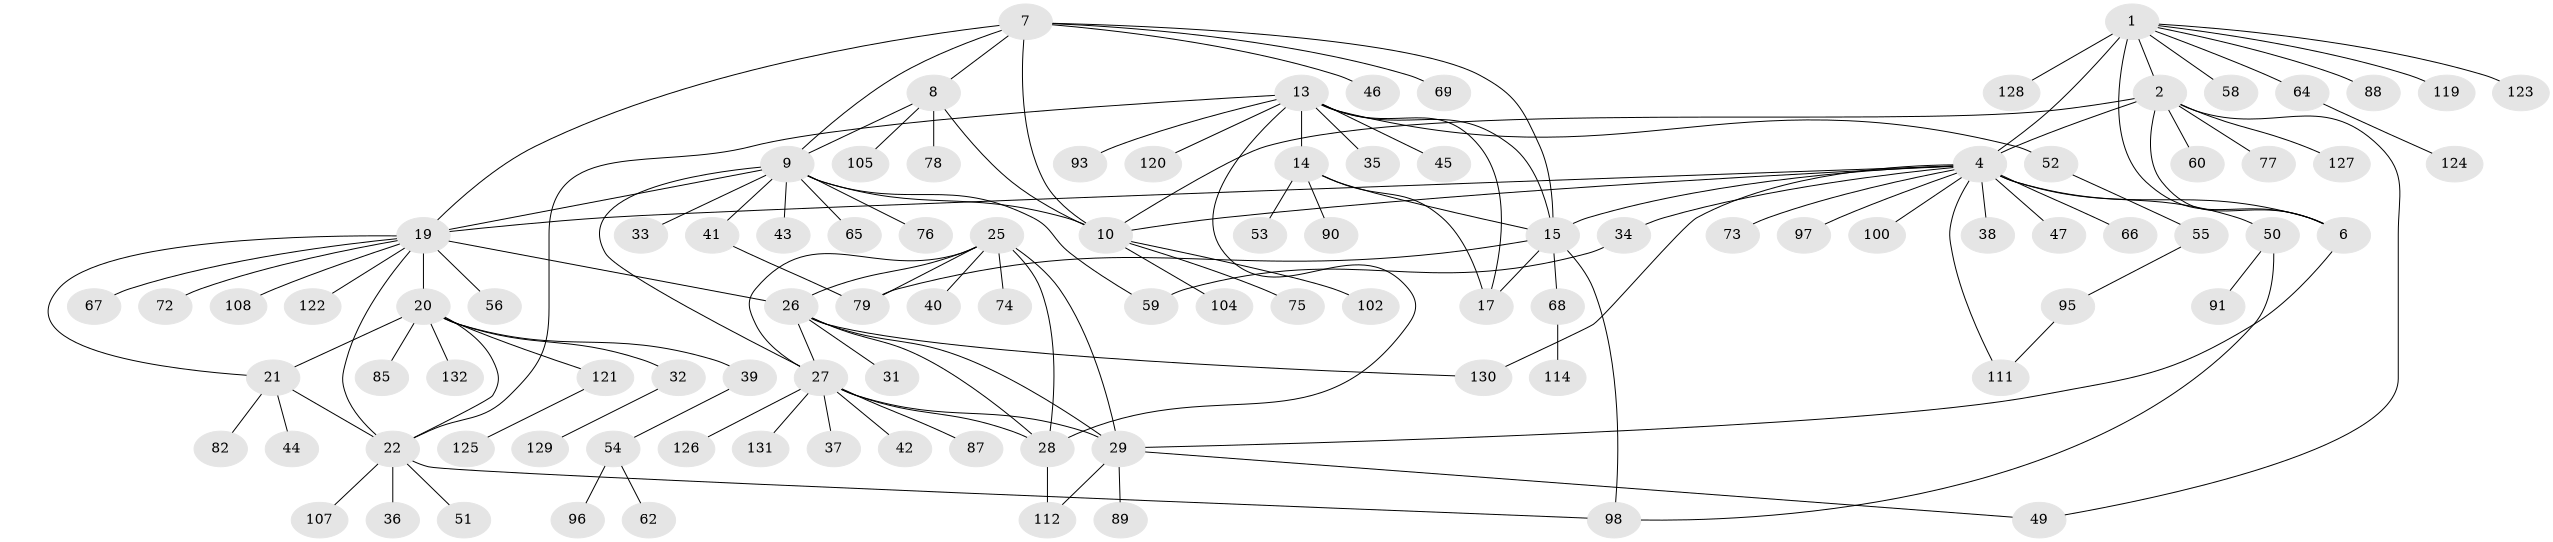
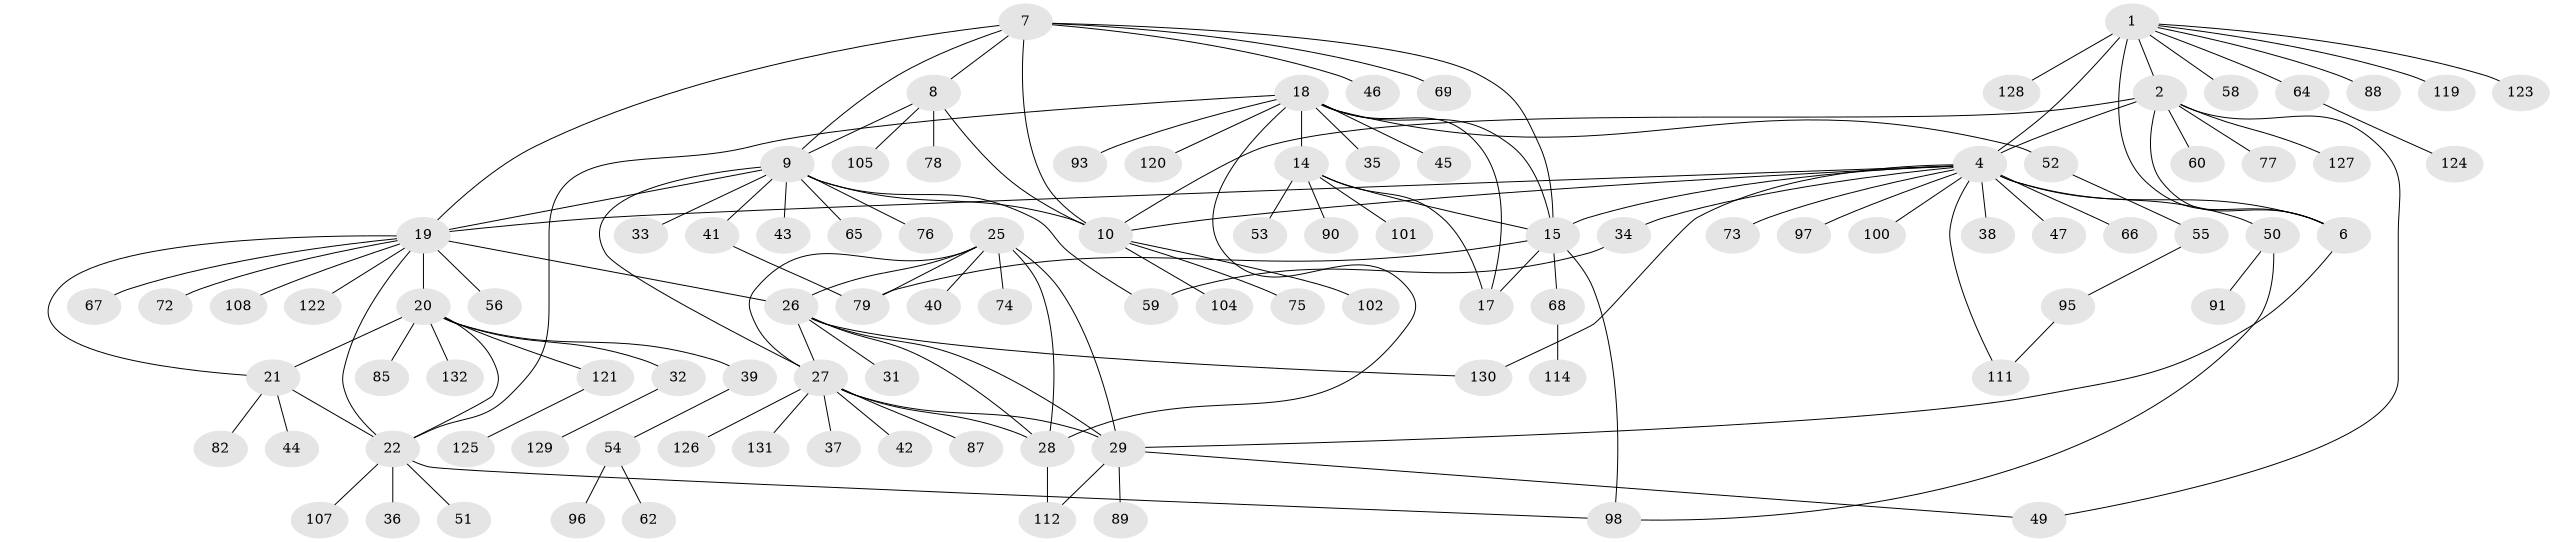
(1302, 93) -> (1302, 93)
none -> (1404, 235)
